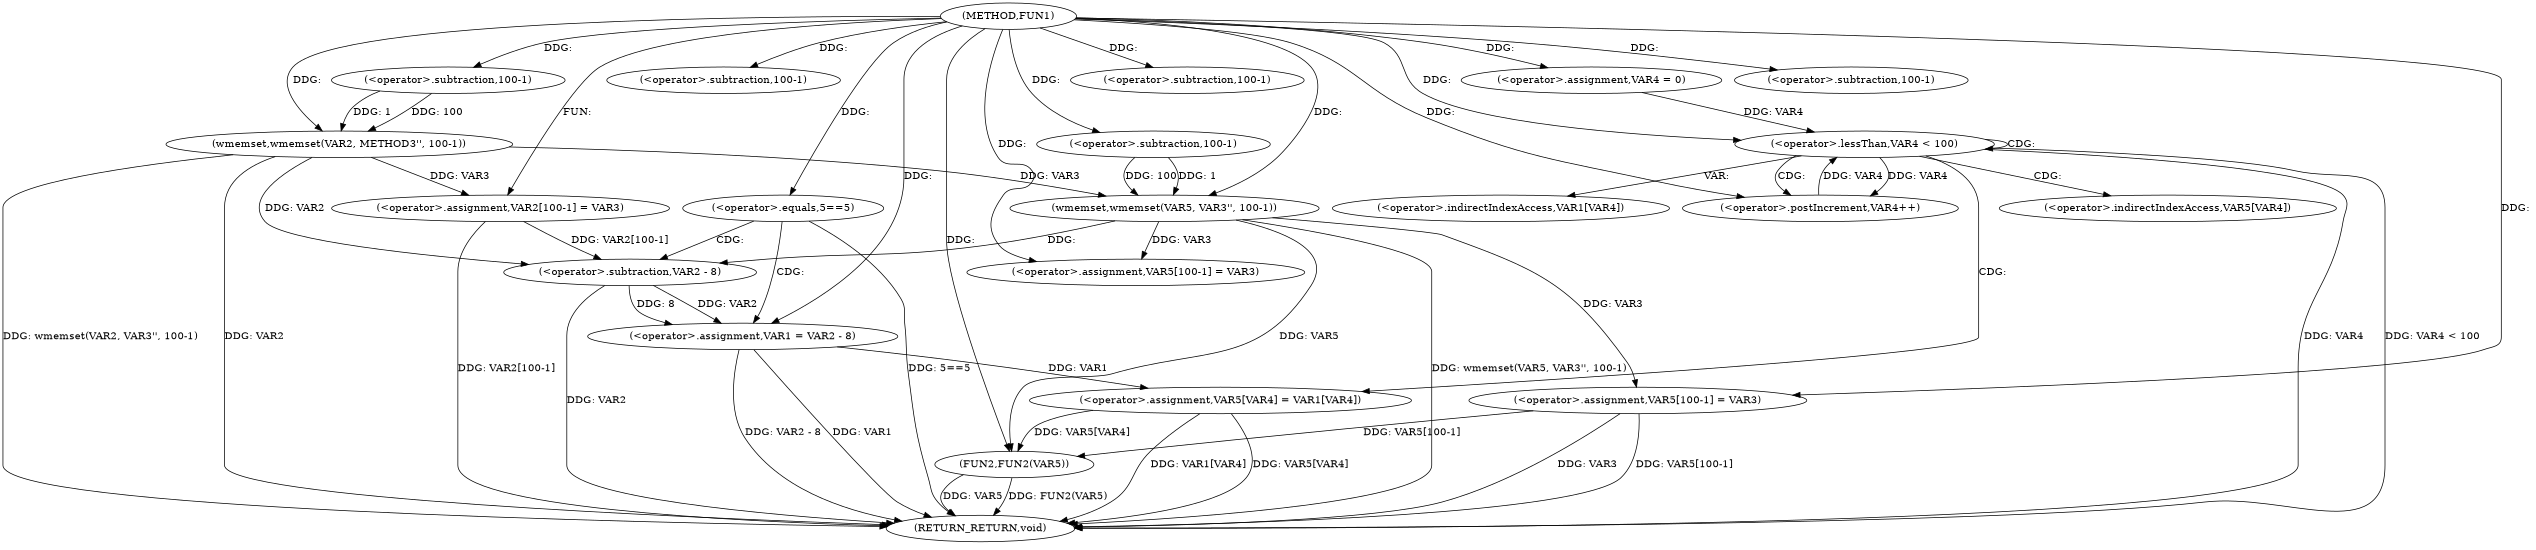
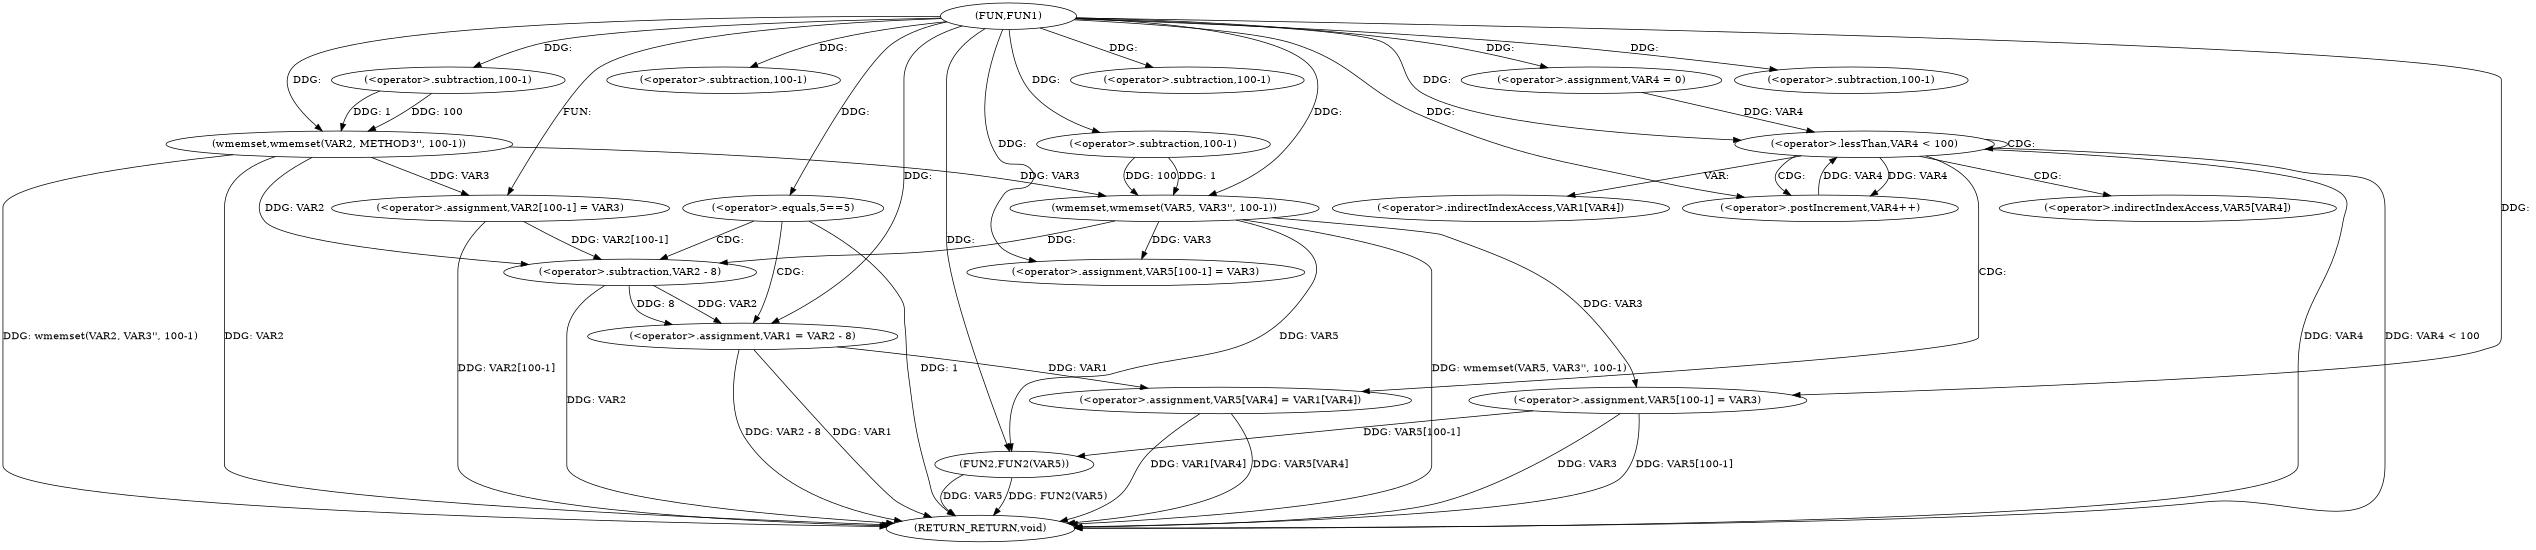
(1008, 16) -> (1008, 16)
(940, 368) -> (940, 368)
(1052, 419) -> none
